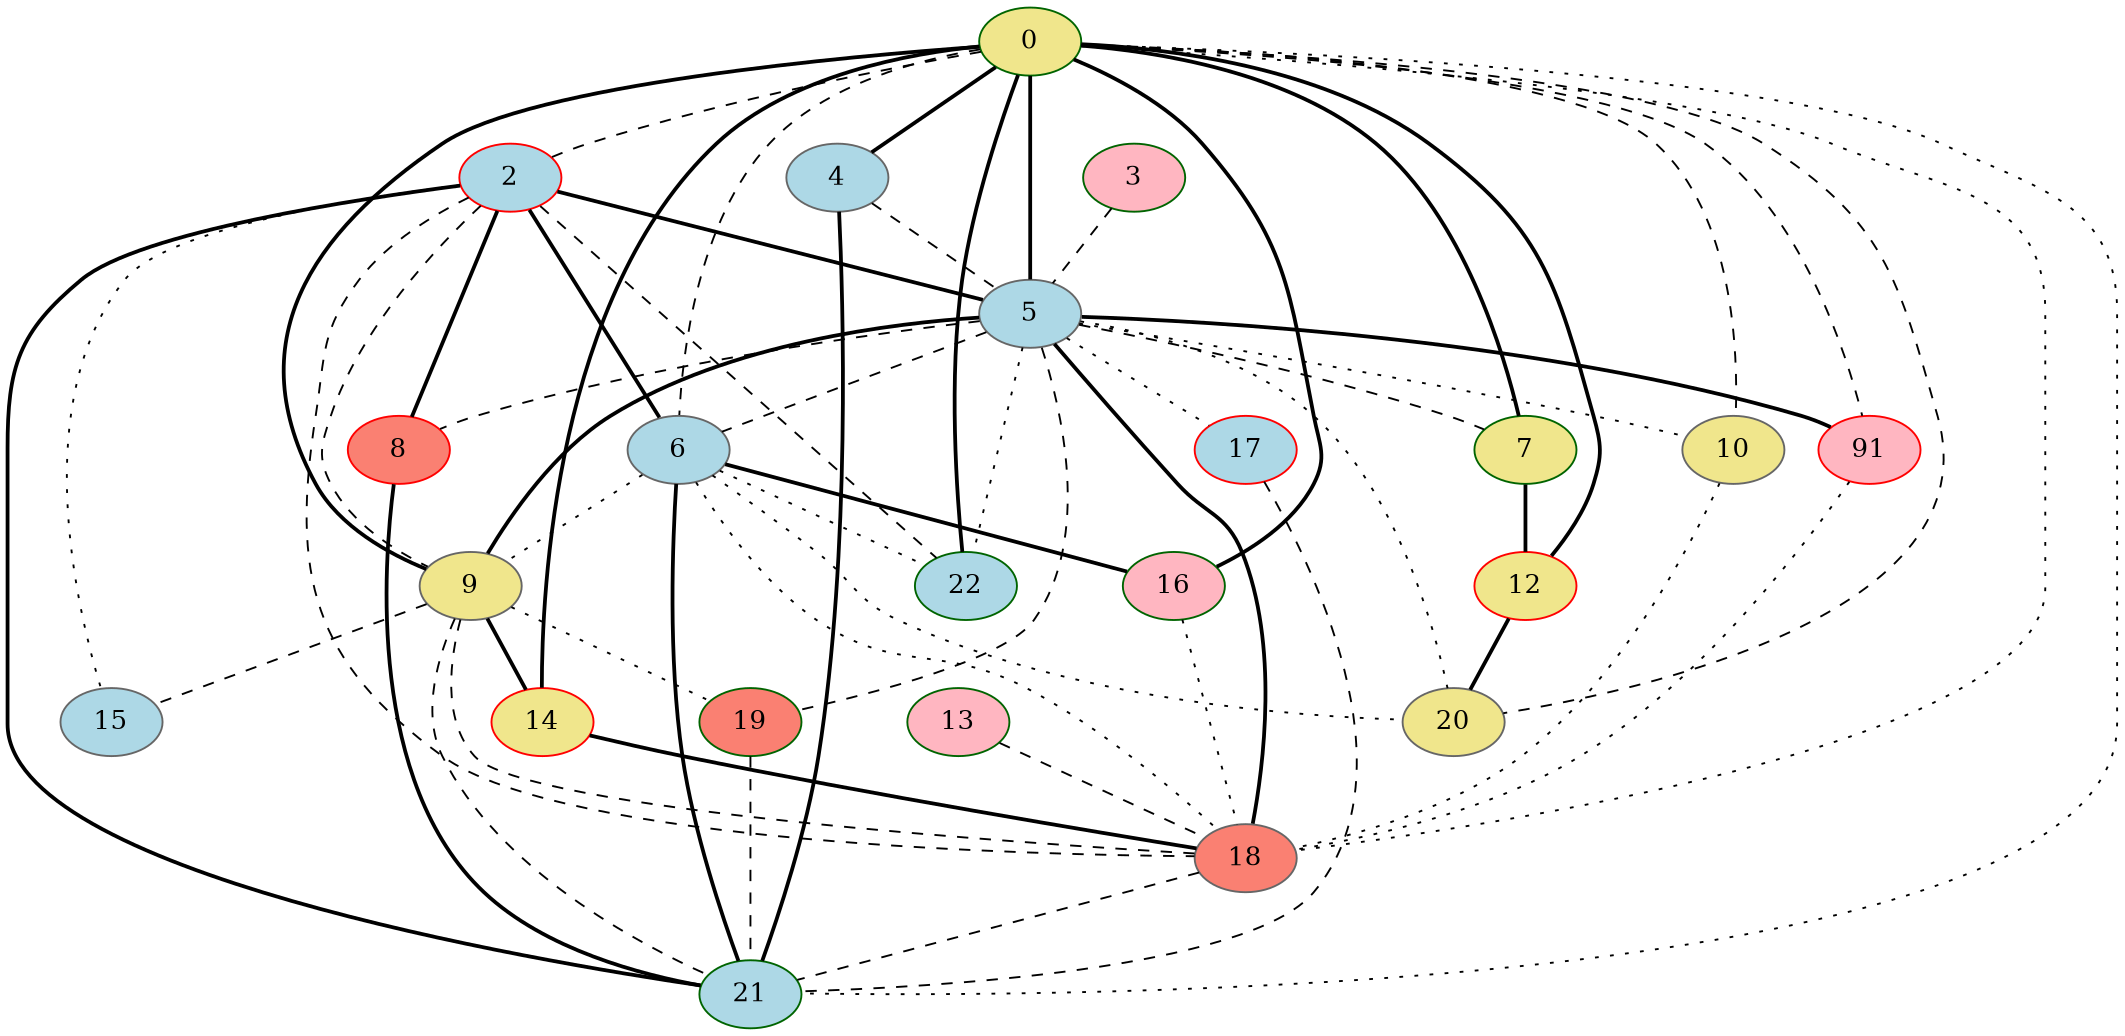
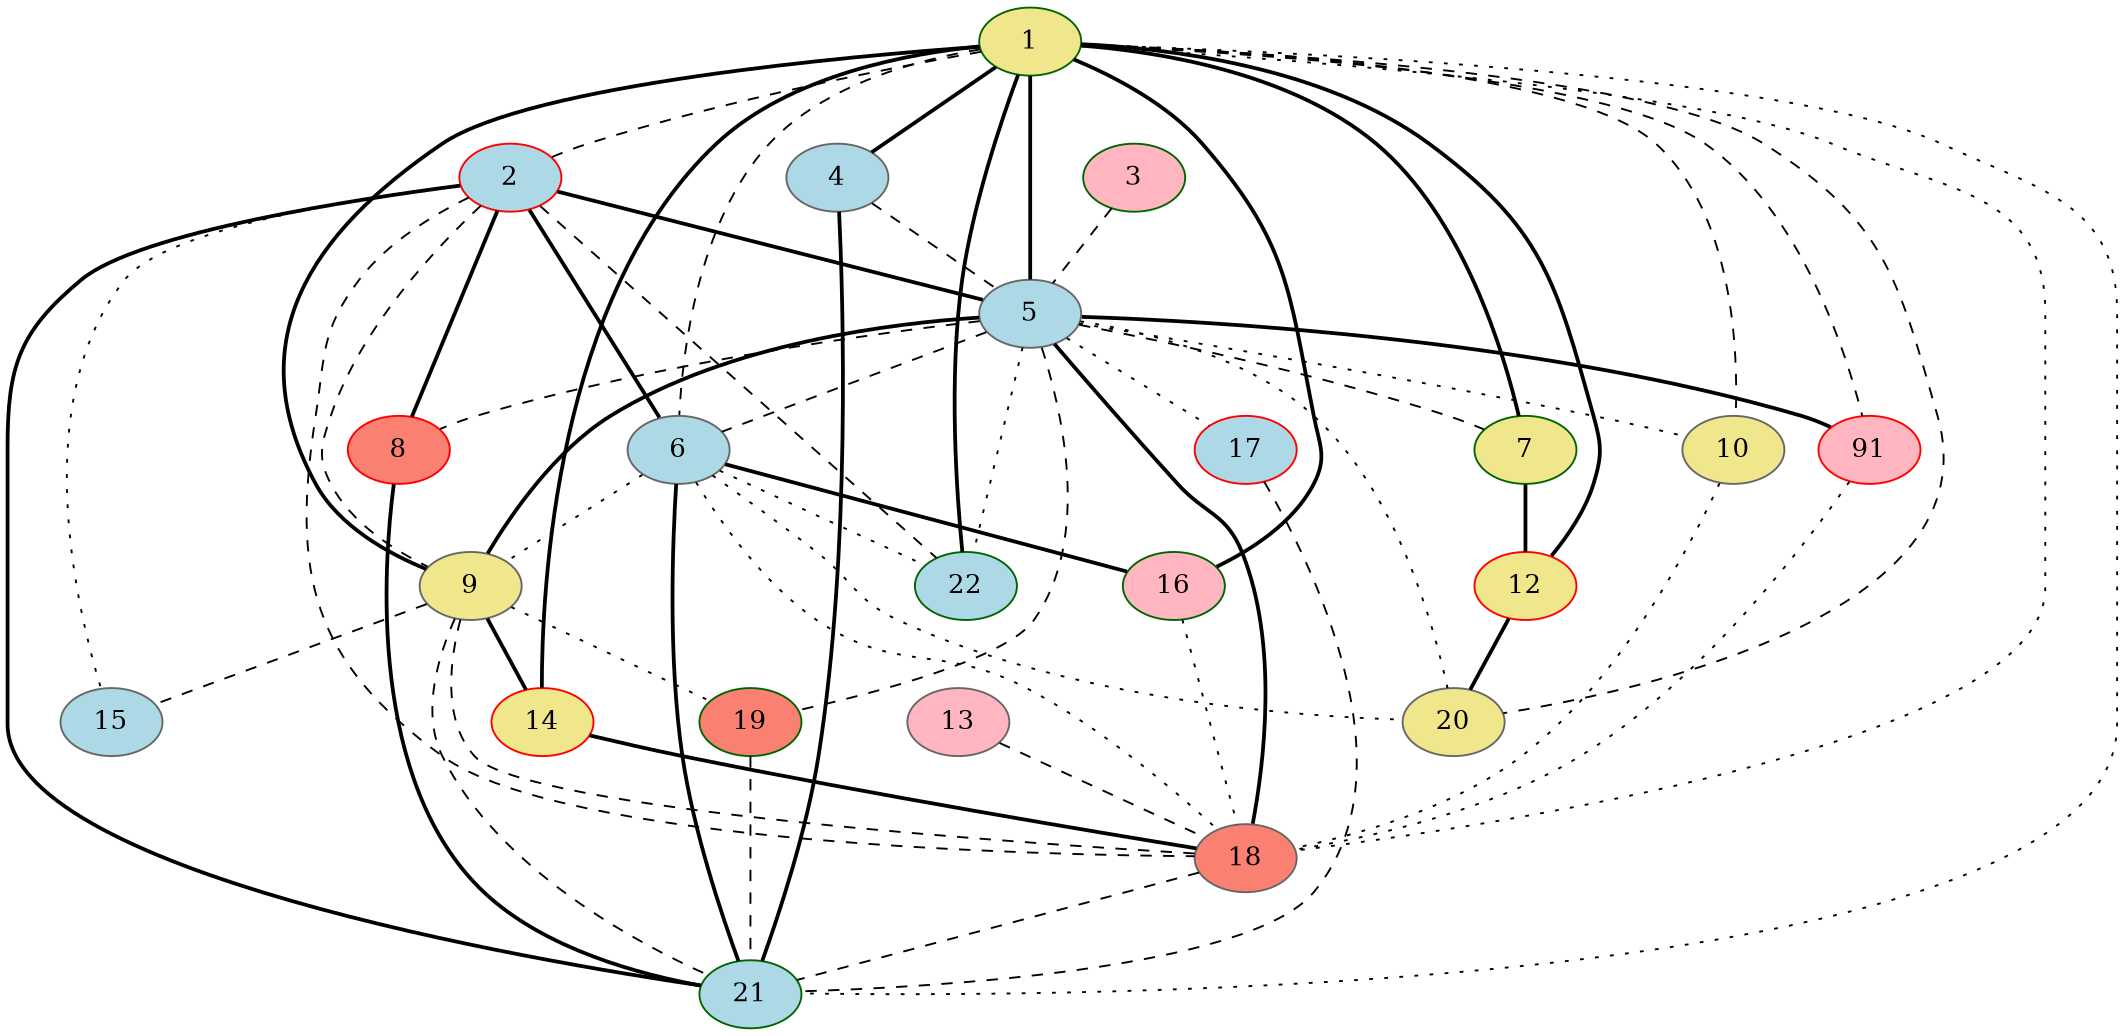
(1030, 42) -> (1030, 42)
(958, 722) -> (958, 722)
